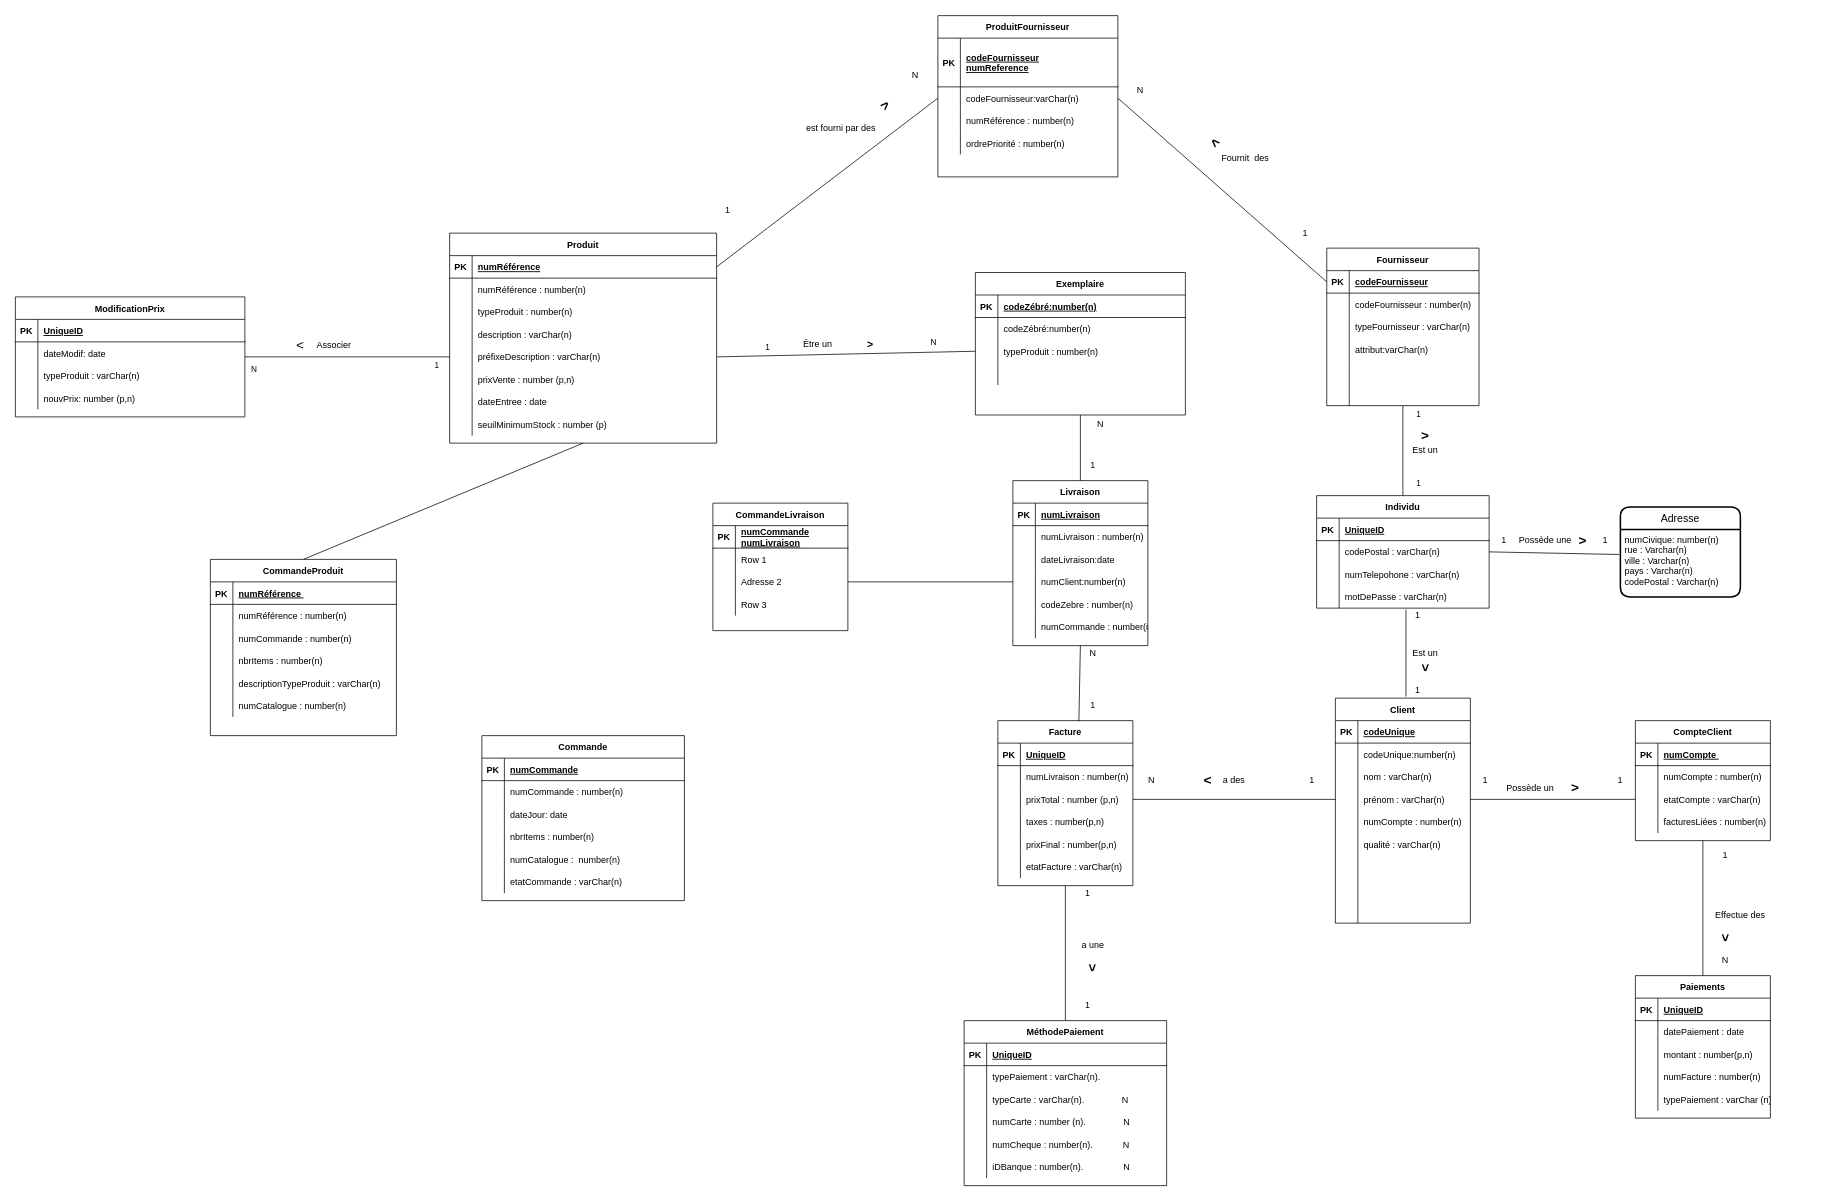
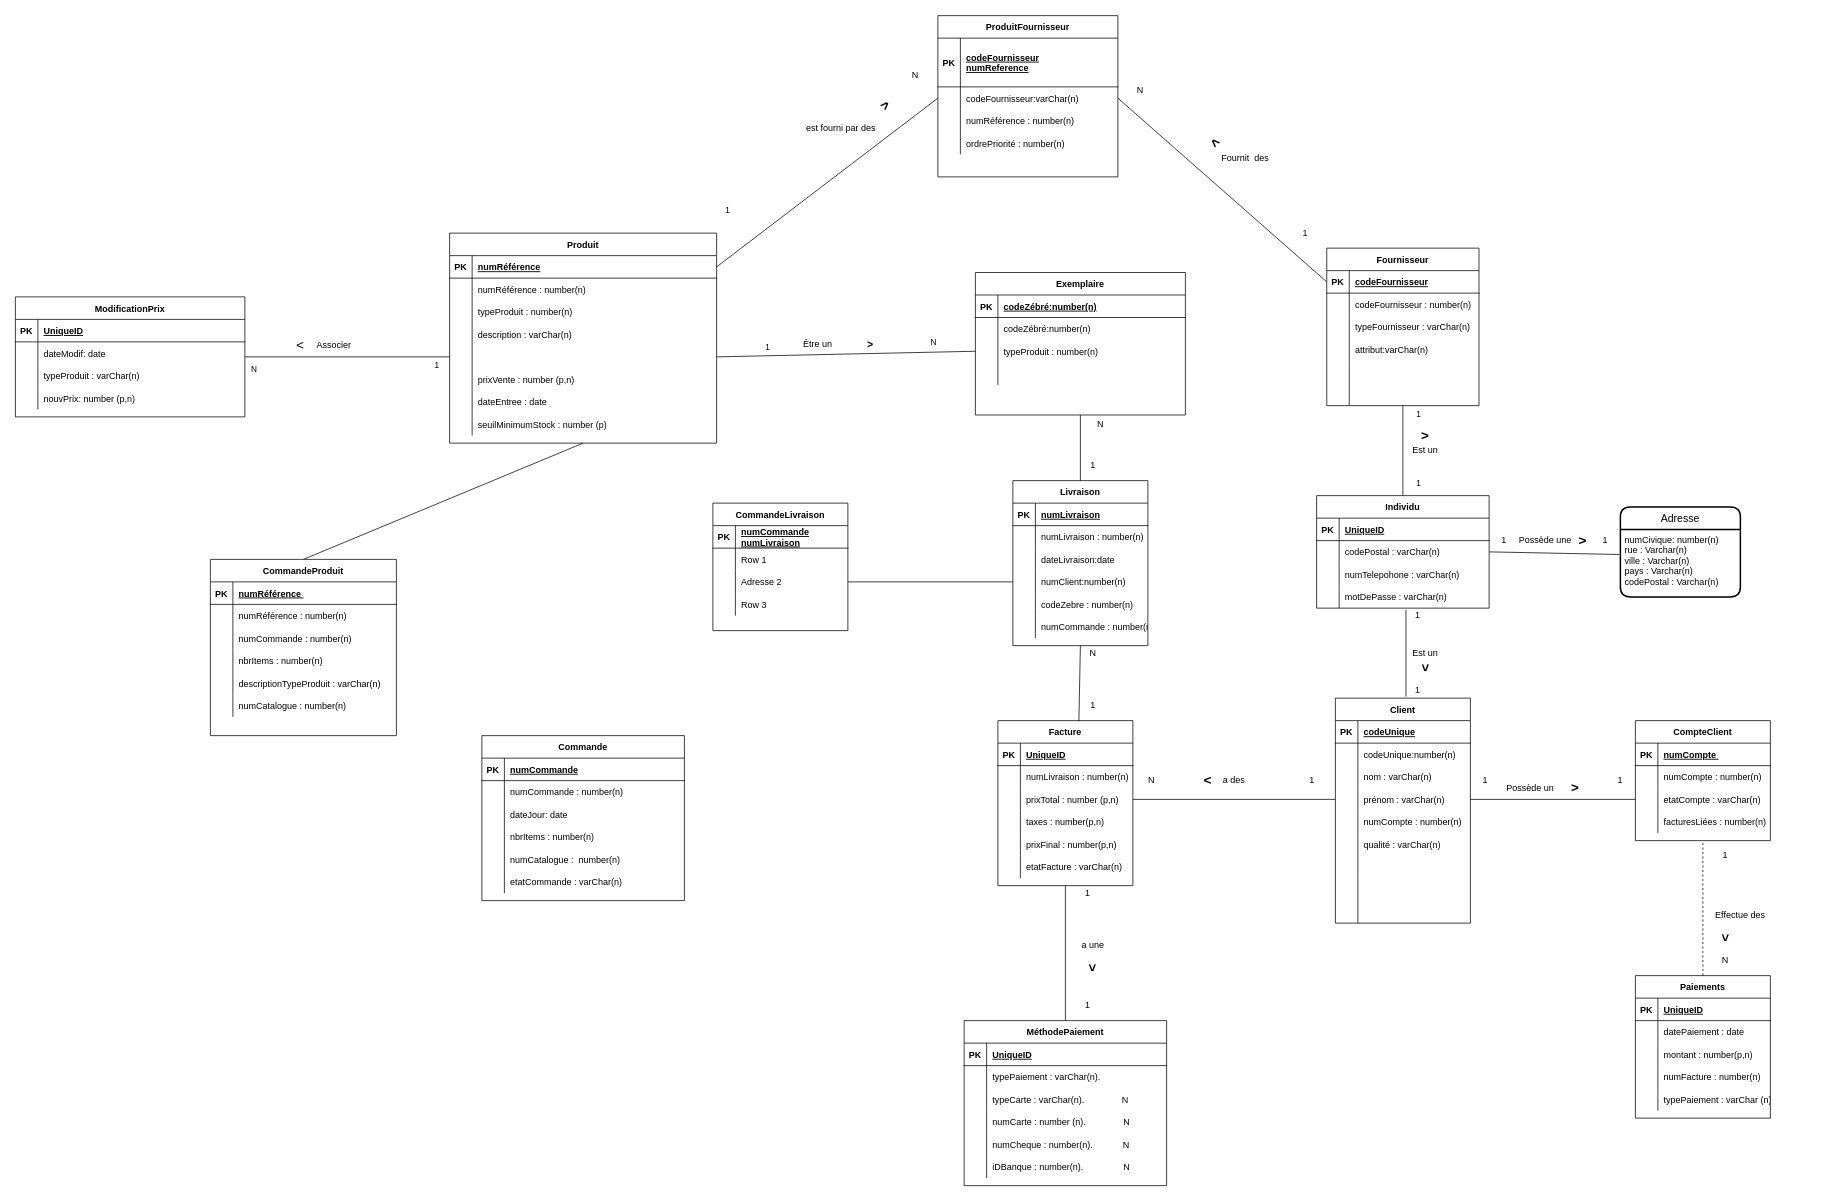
(594, 357) -> none
(1703, 908) -> (1703, 908)
